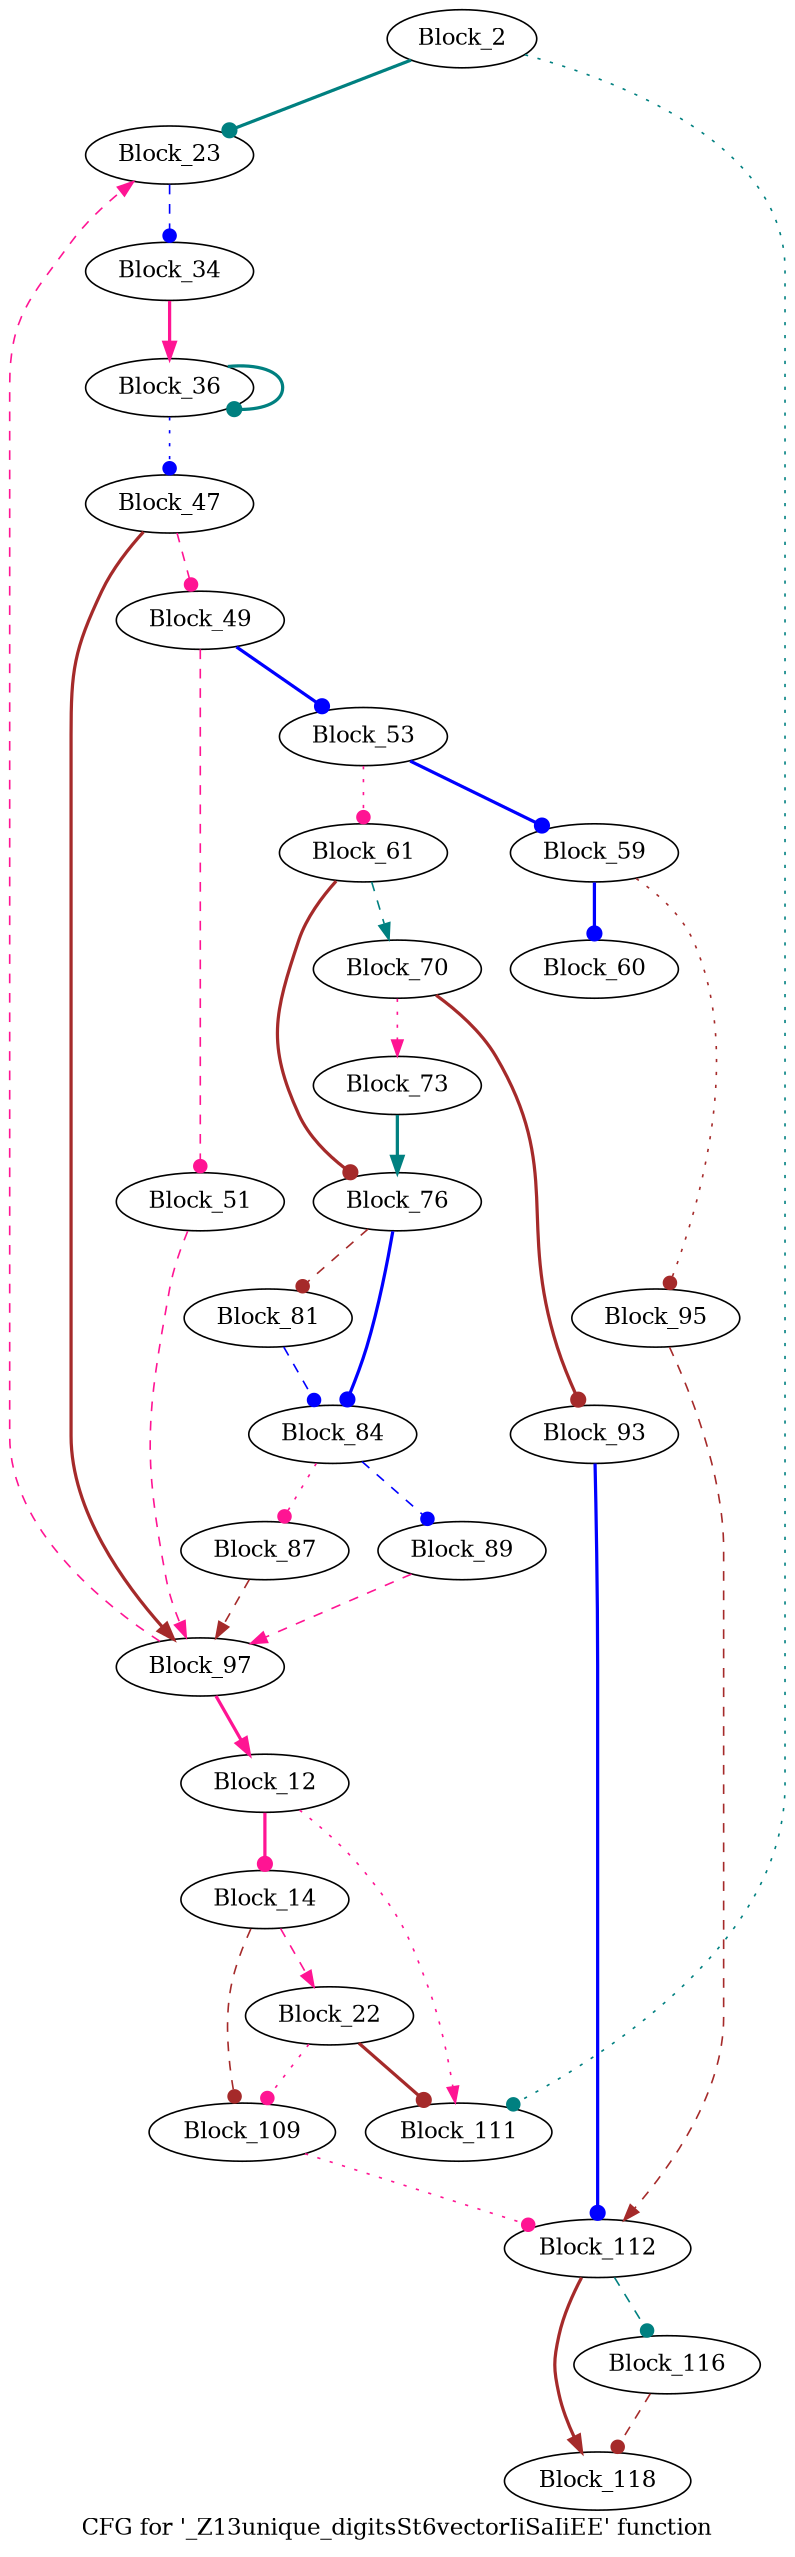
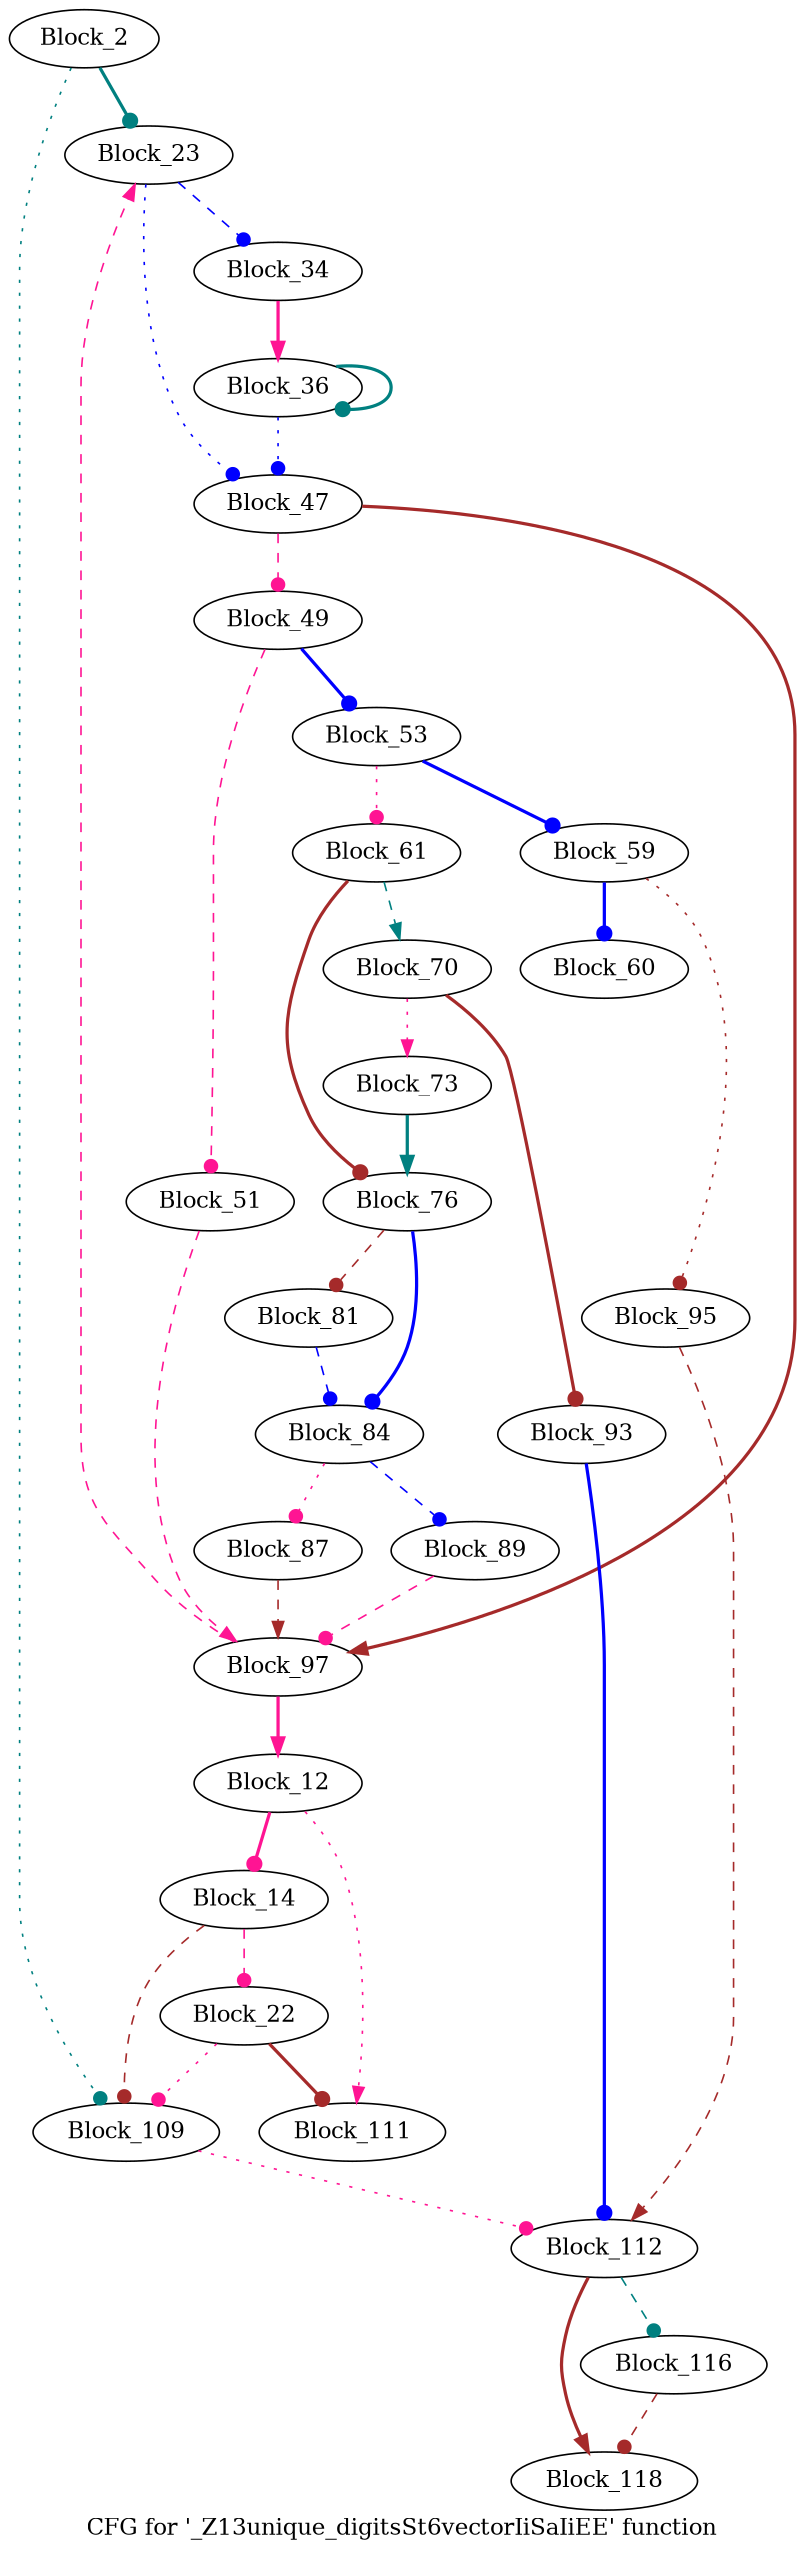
none -> (153, 339)
(785, 1063) -> (20, 1085)
(339, 1606) -> (383, 1605)
(293, 1951) -> (244, 1951)
